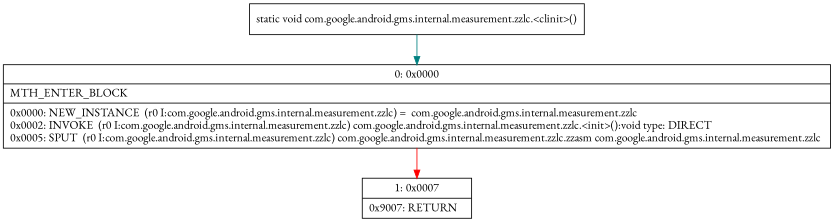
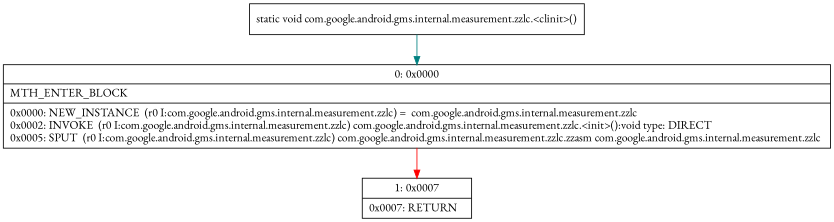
(417, 208) -> (417, 208)
